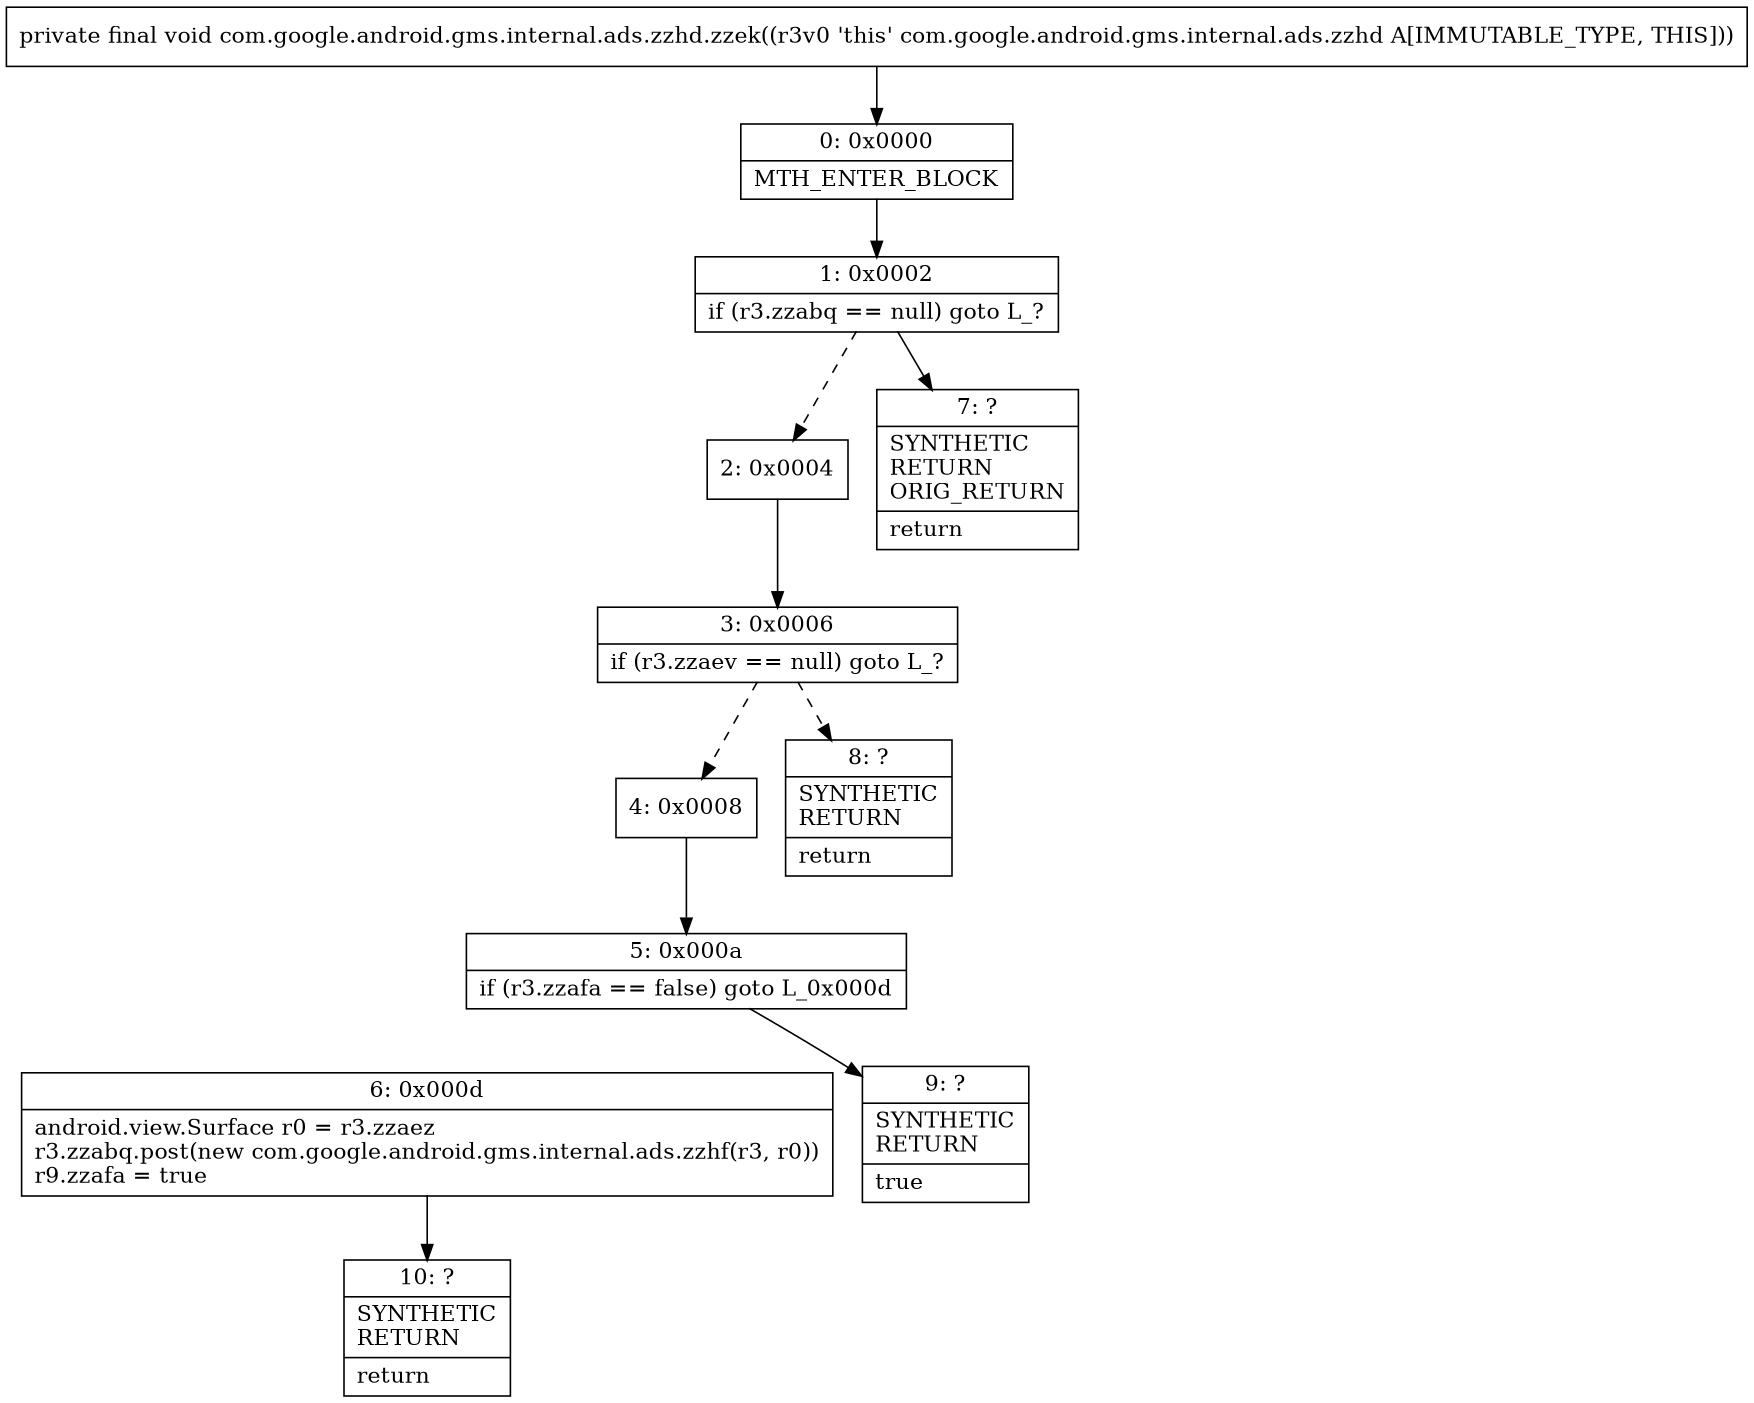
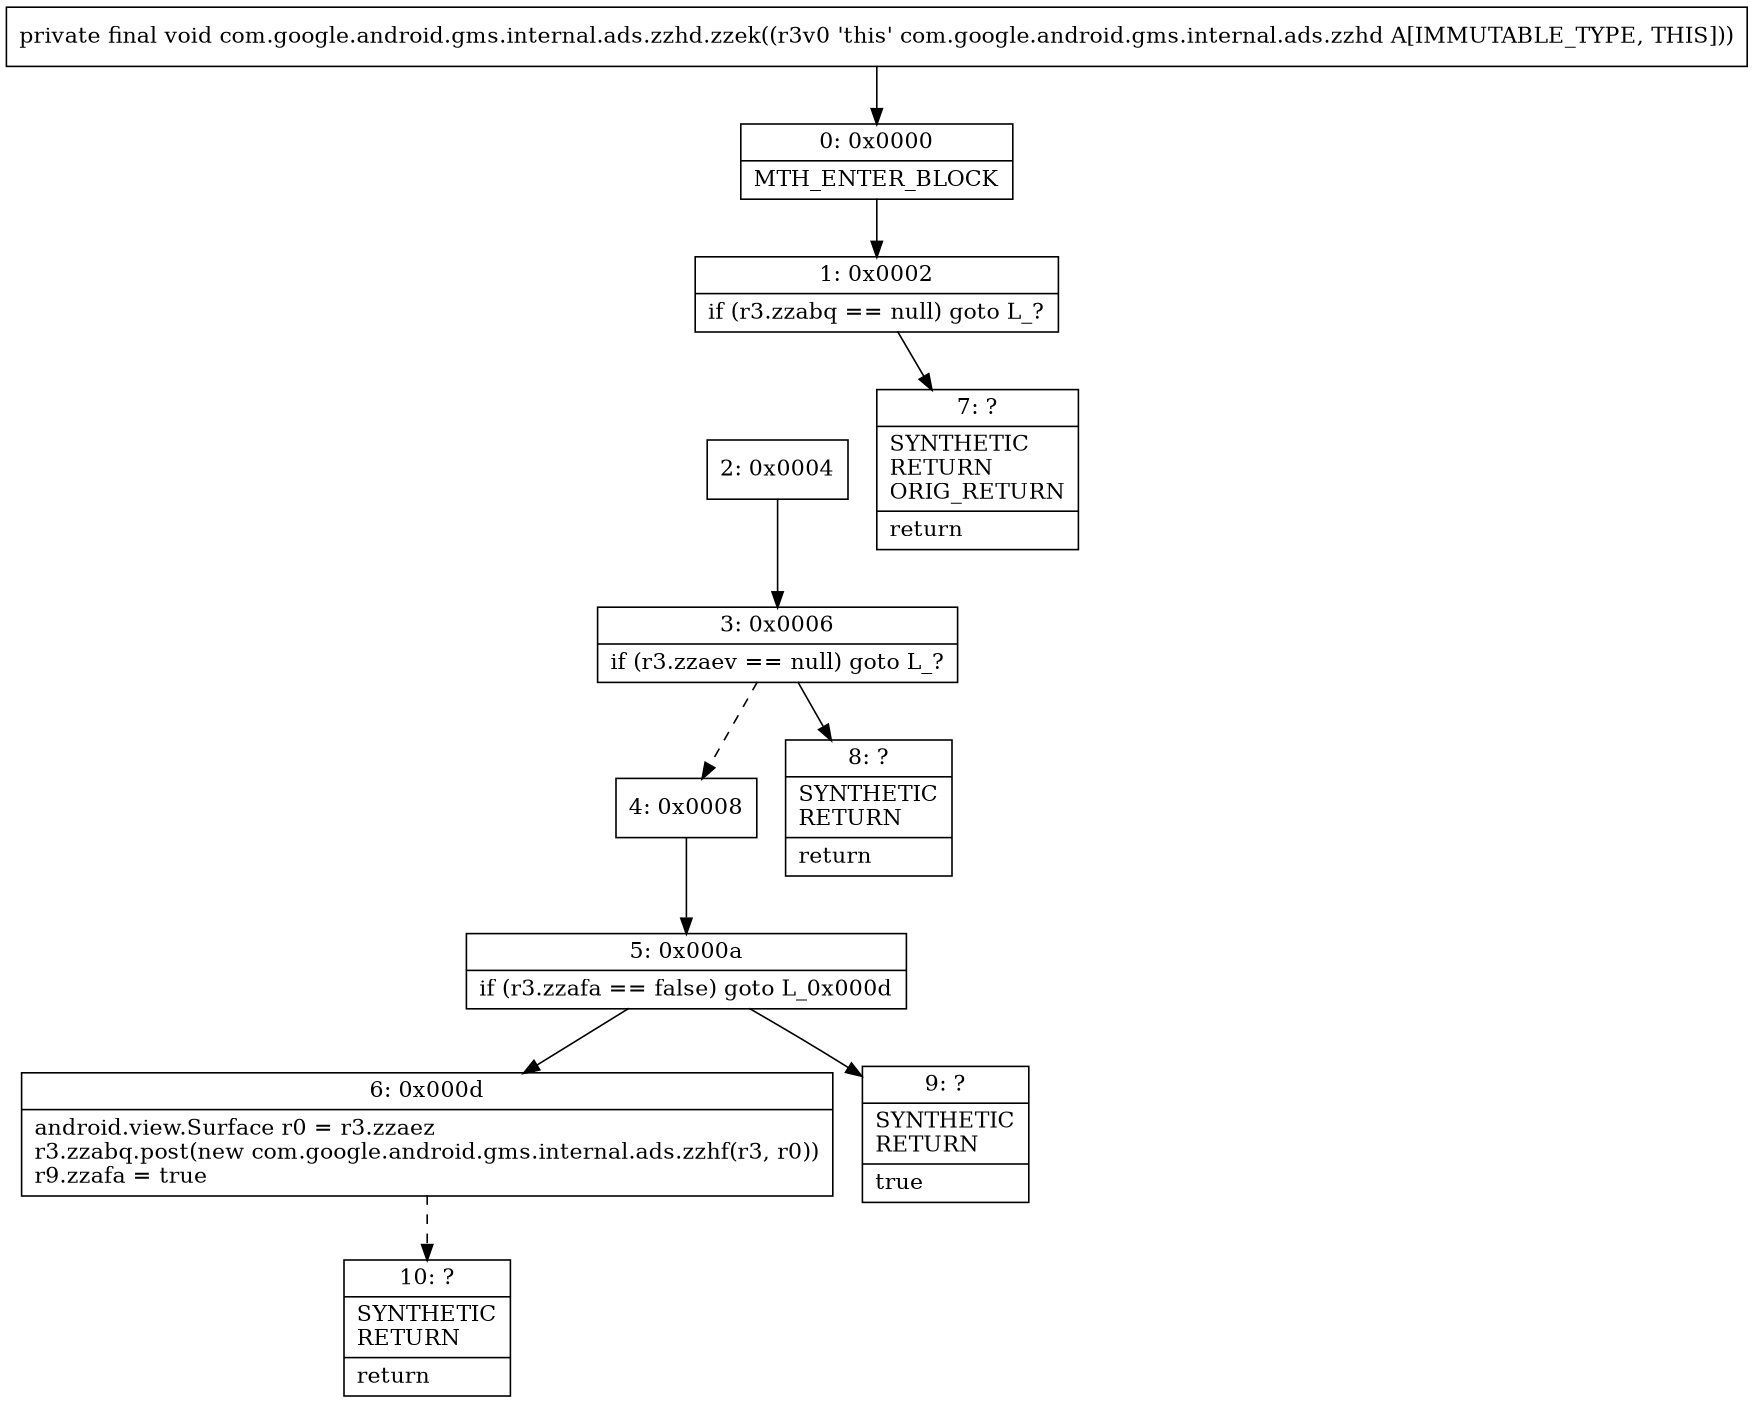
(829, 379) -> none
(811, 704) -> (811, 704)
none -> (583, 1037)
(427, 1220) -> (427, 1220)
